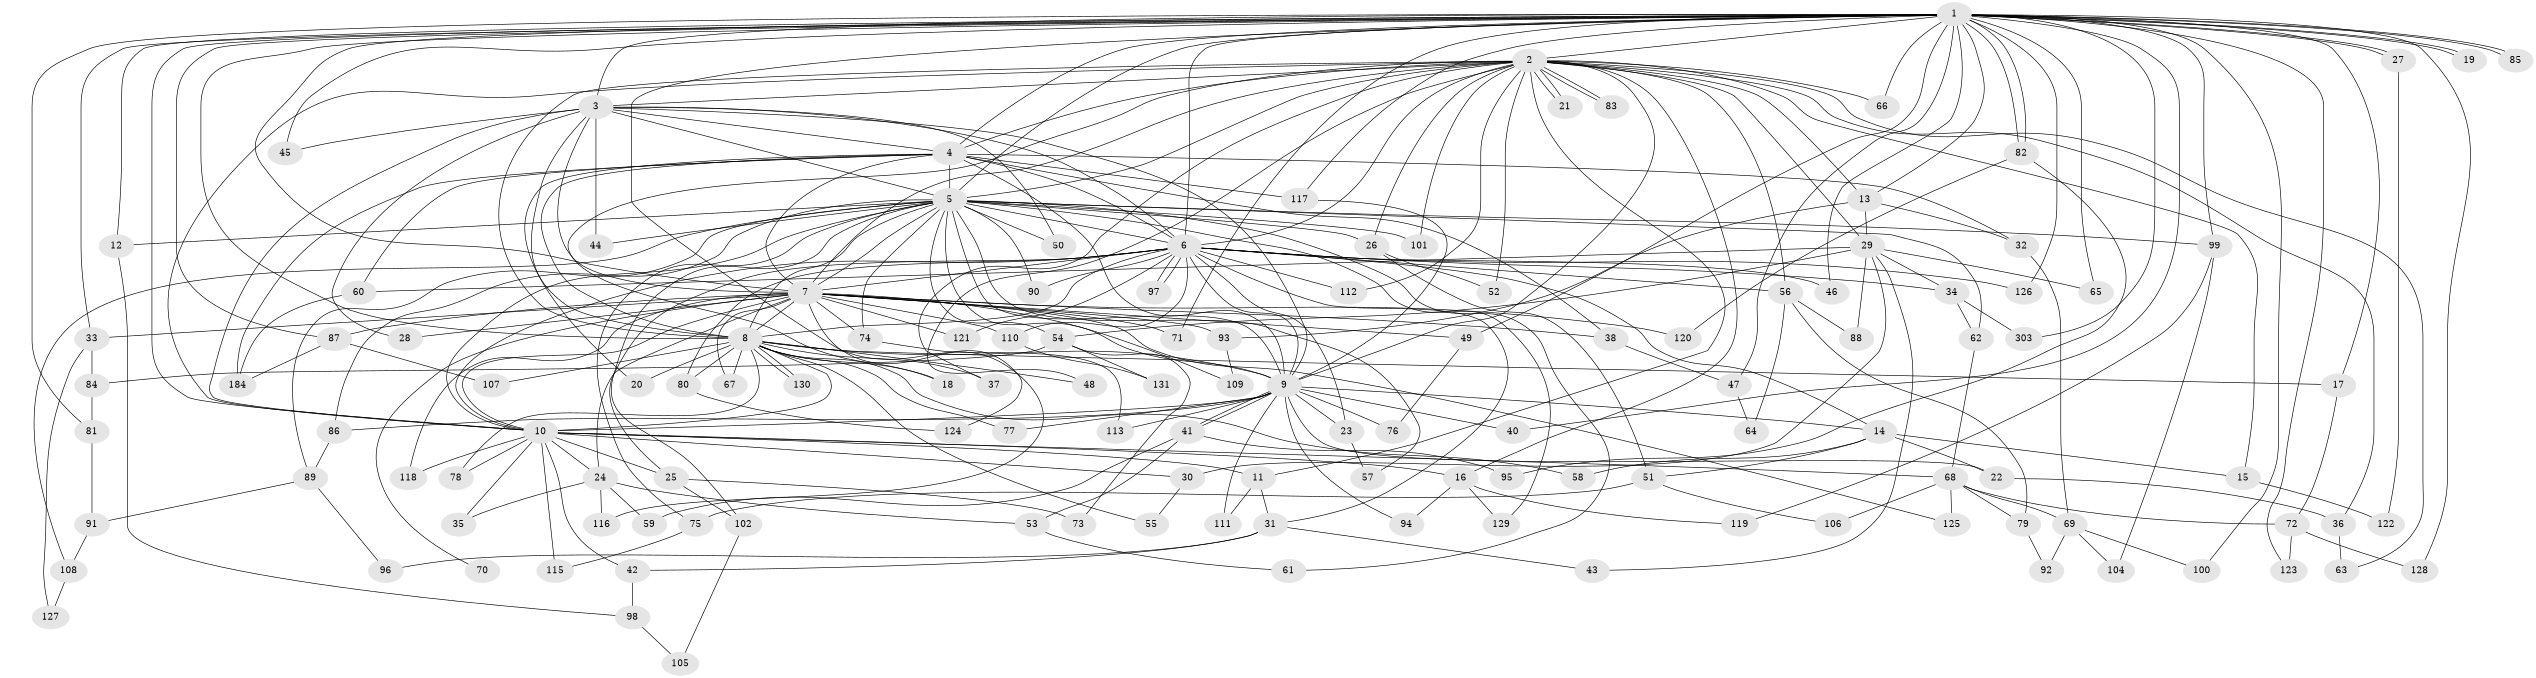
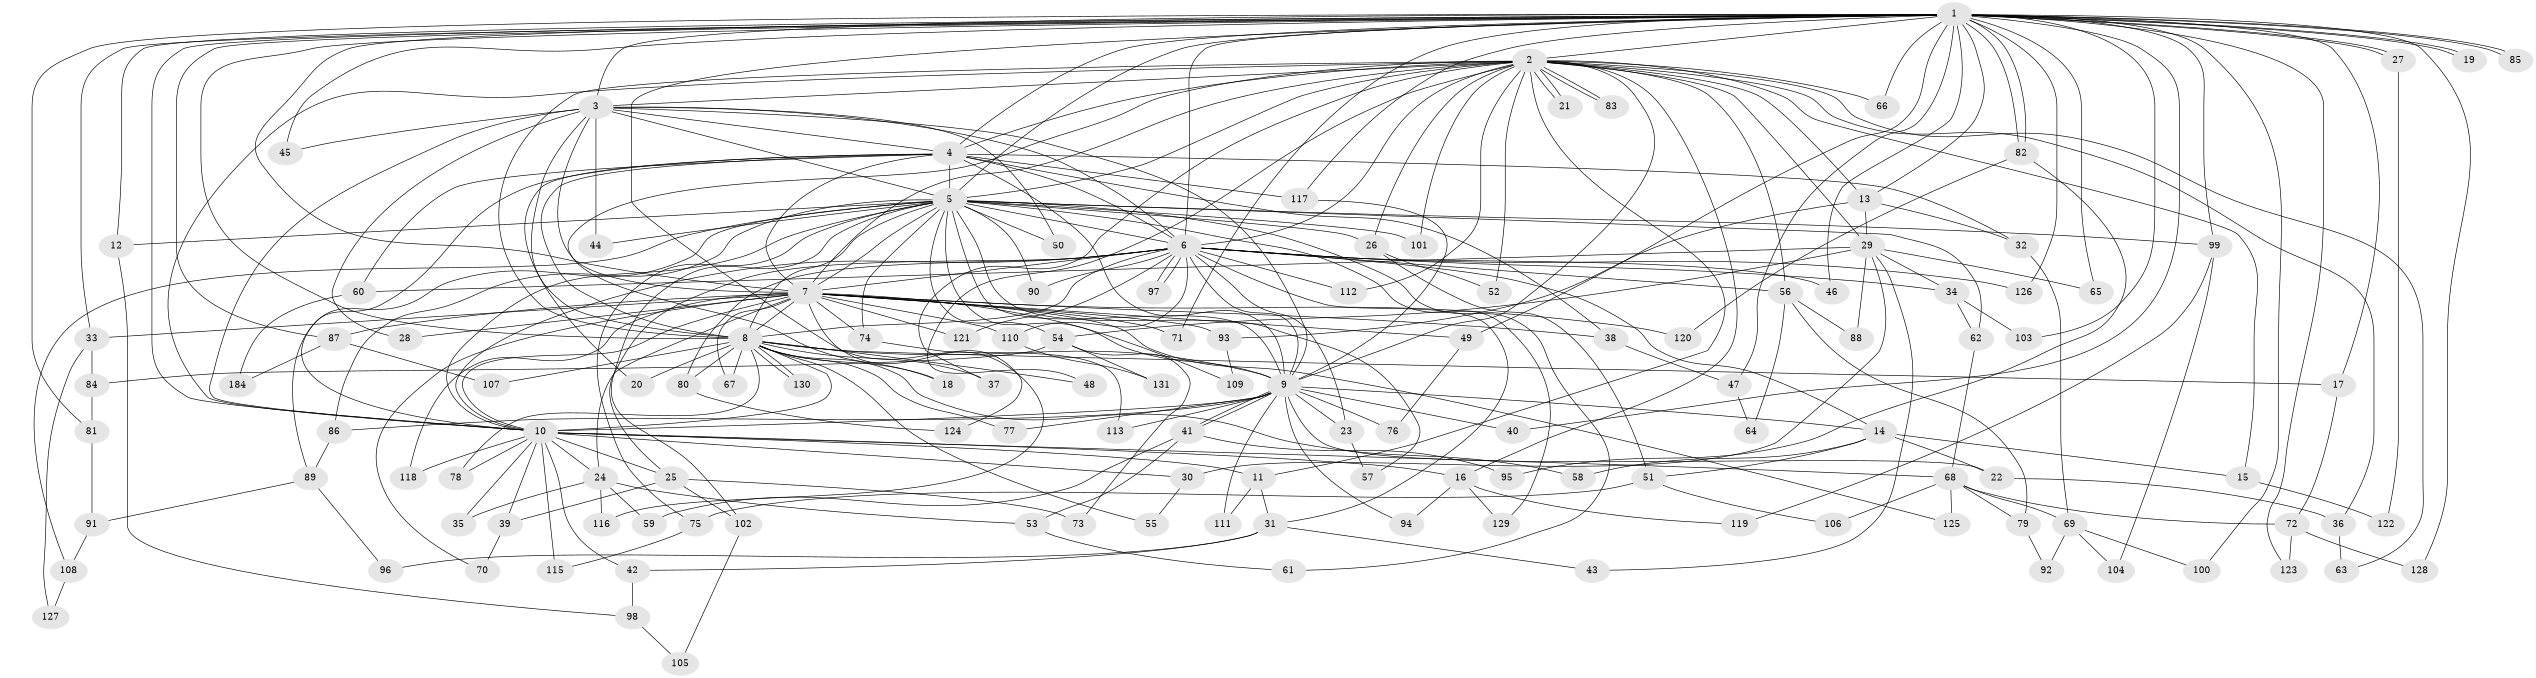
(459, 180) -> (472, 222)
(2024, 339) -> (2024, 339)
none -> (505, 525)
